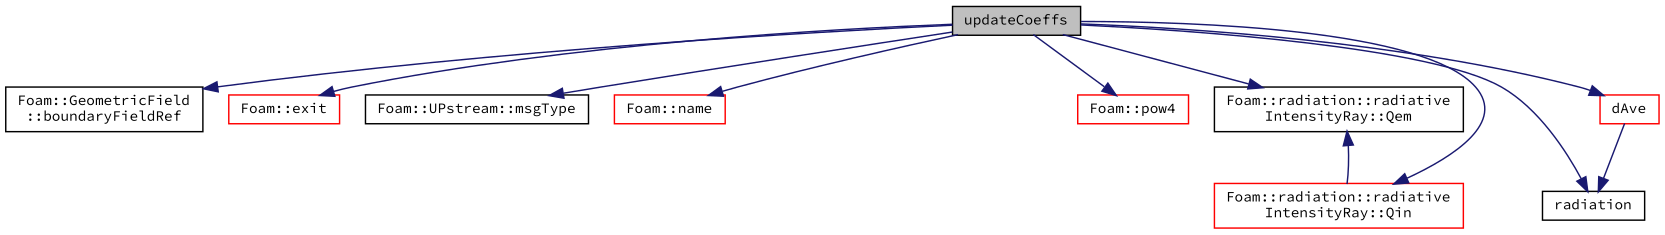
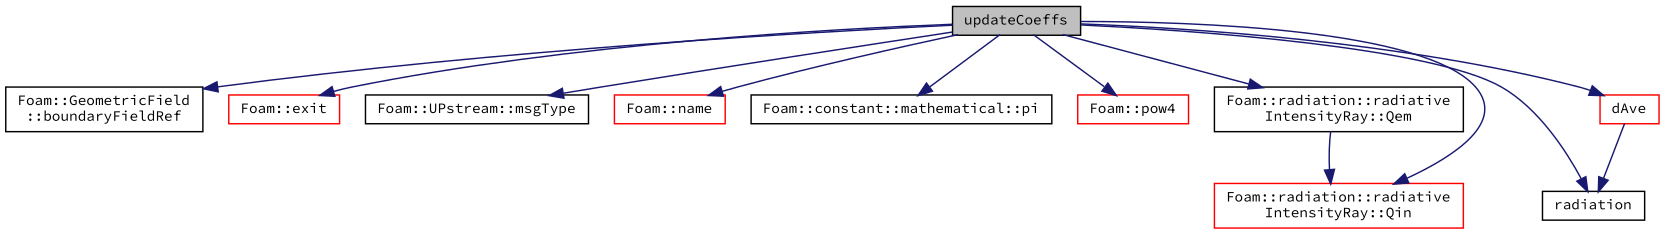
none -> (901, 109)
(1348, 165) -> (1329, 150)
